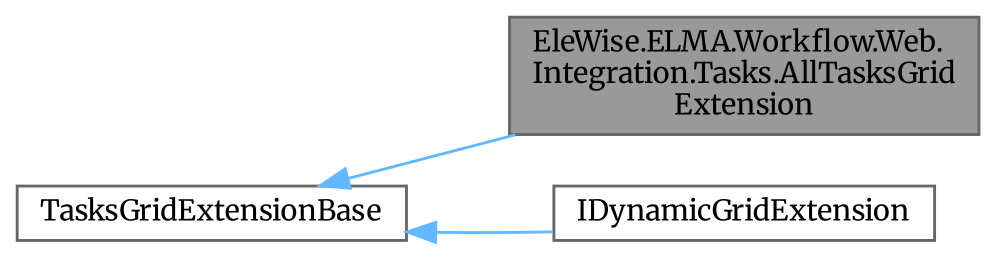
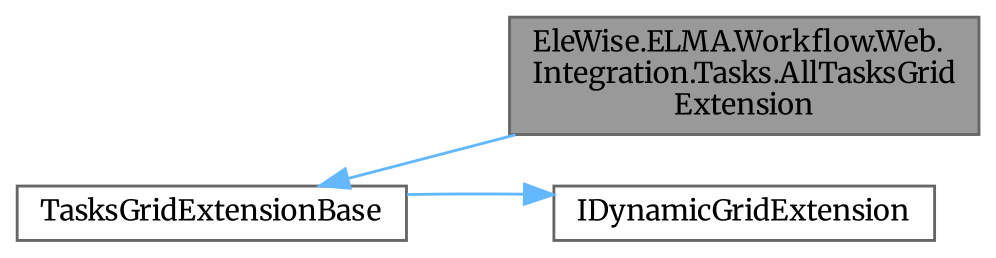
(495, 233) -> (465, 194)
